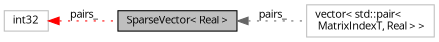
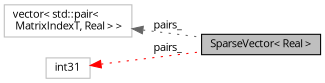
(26, 21) -> (68, 68)
(277, 21) -> (172, 34)
